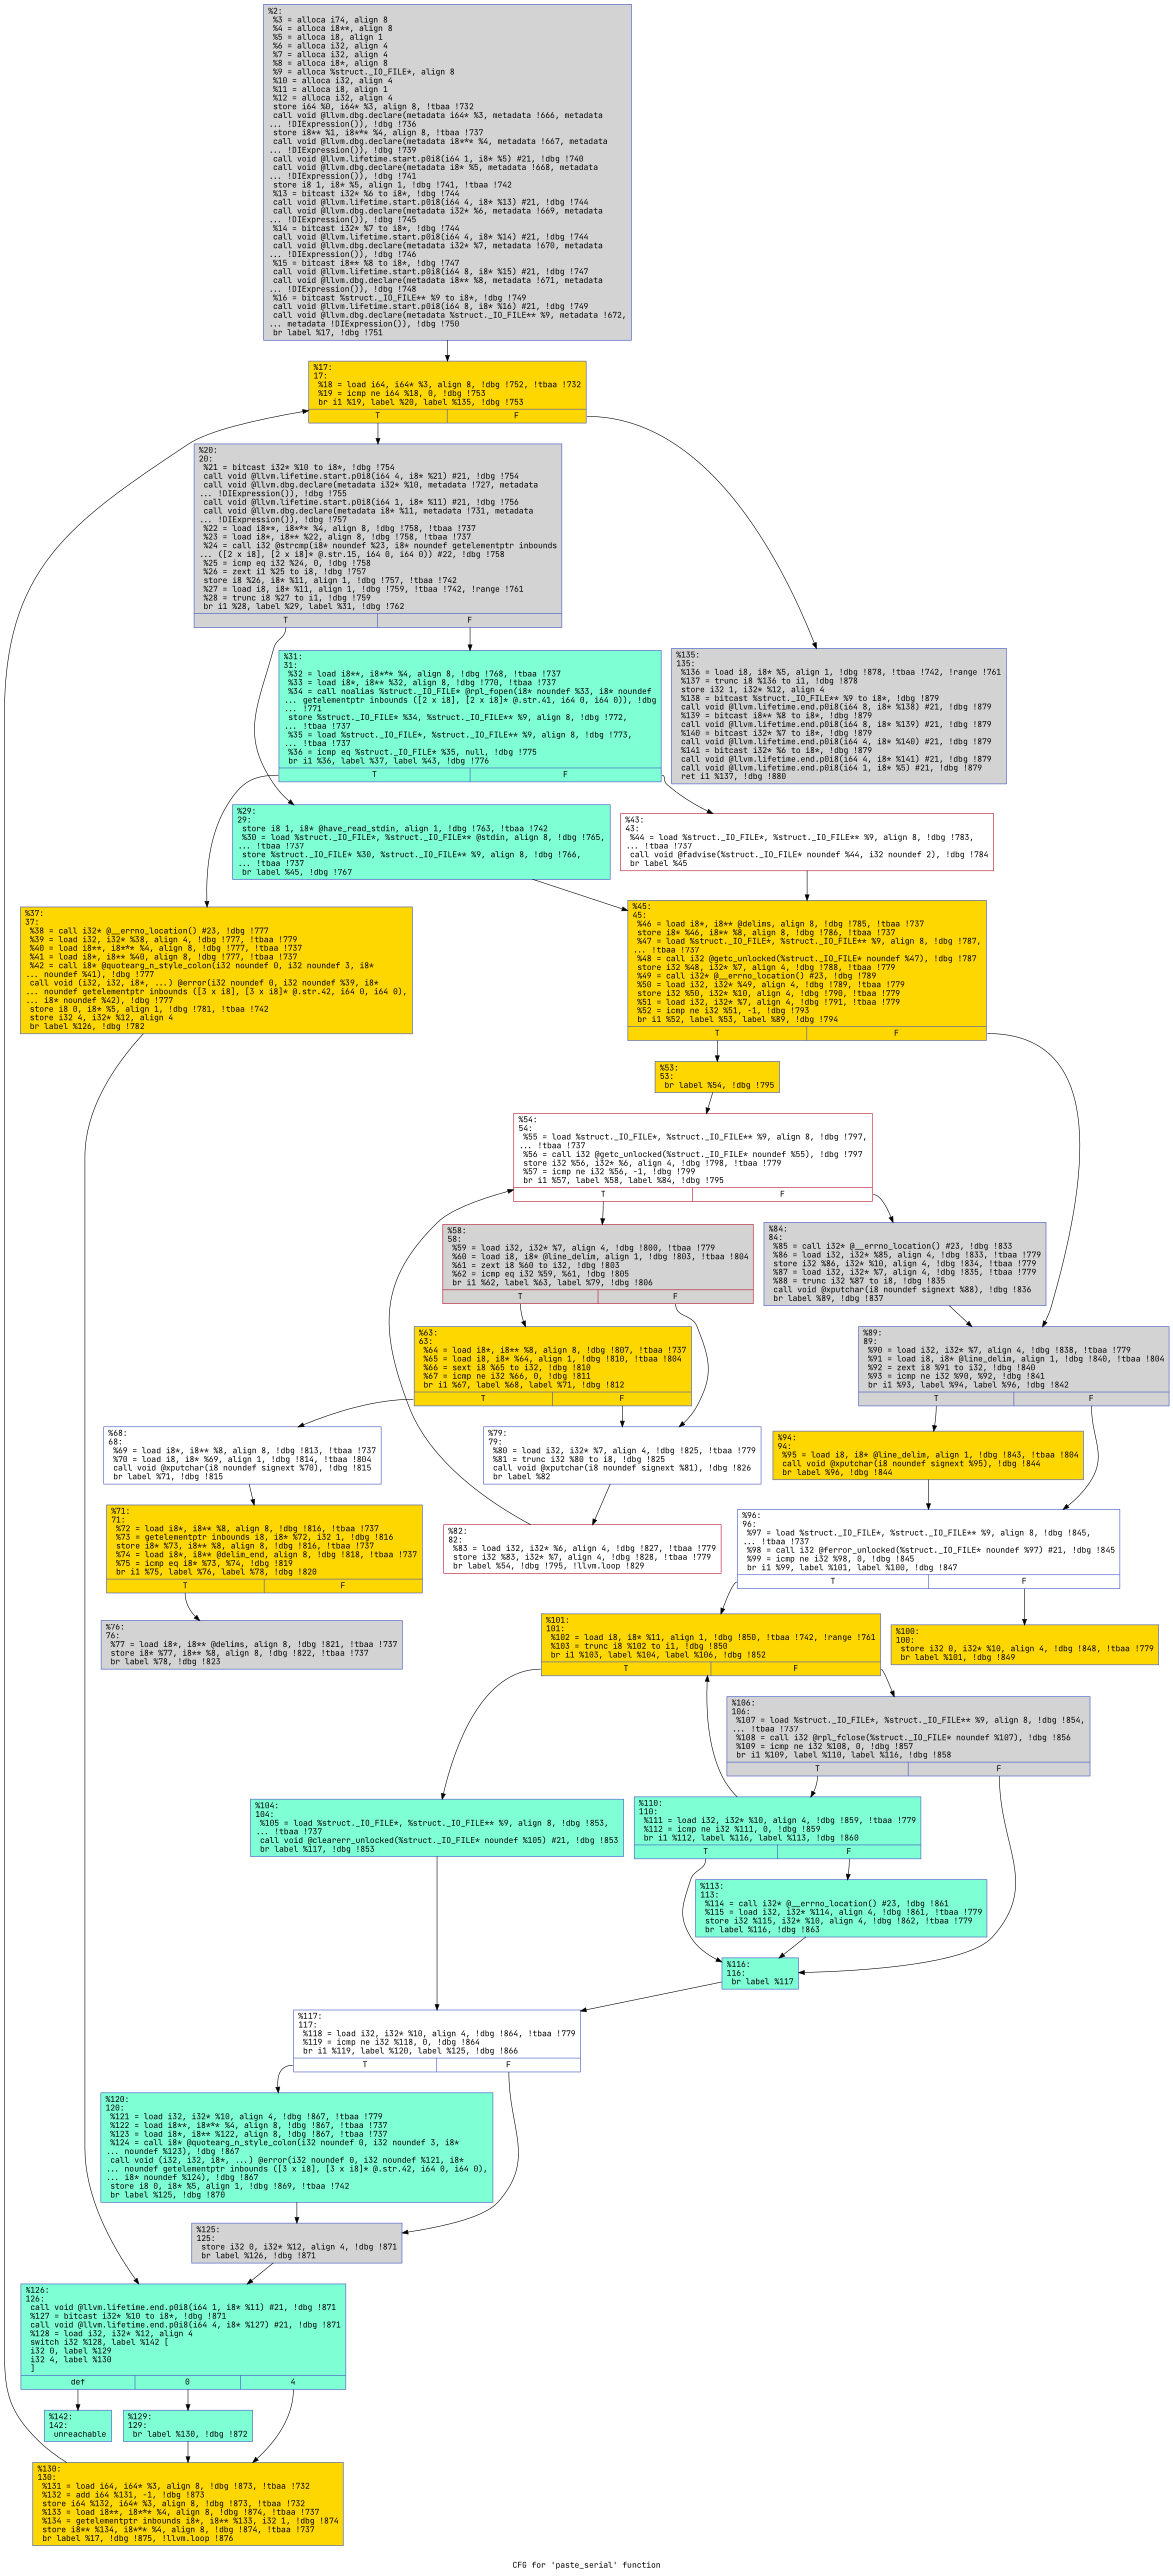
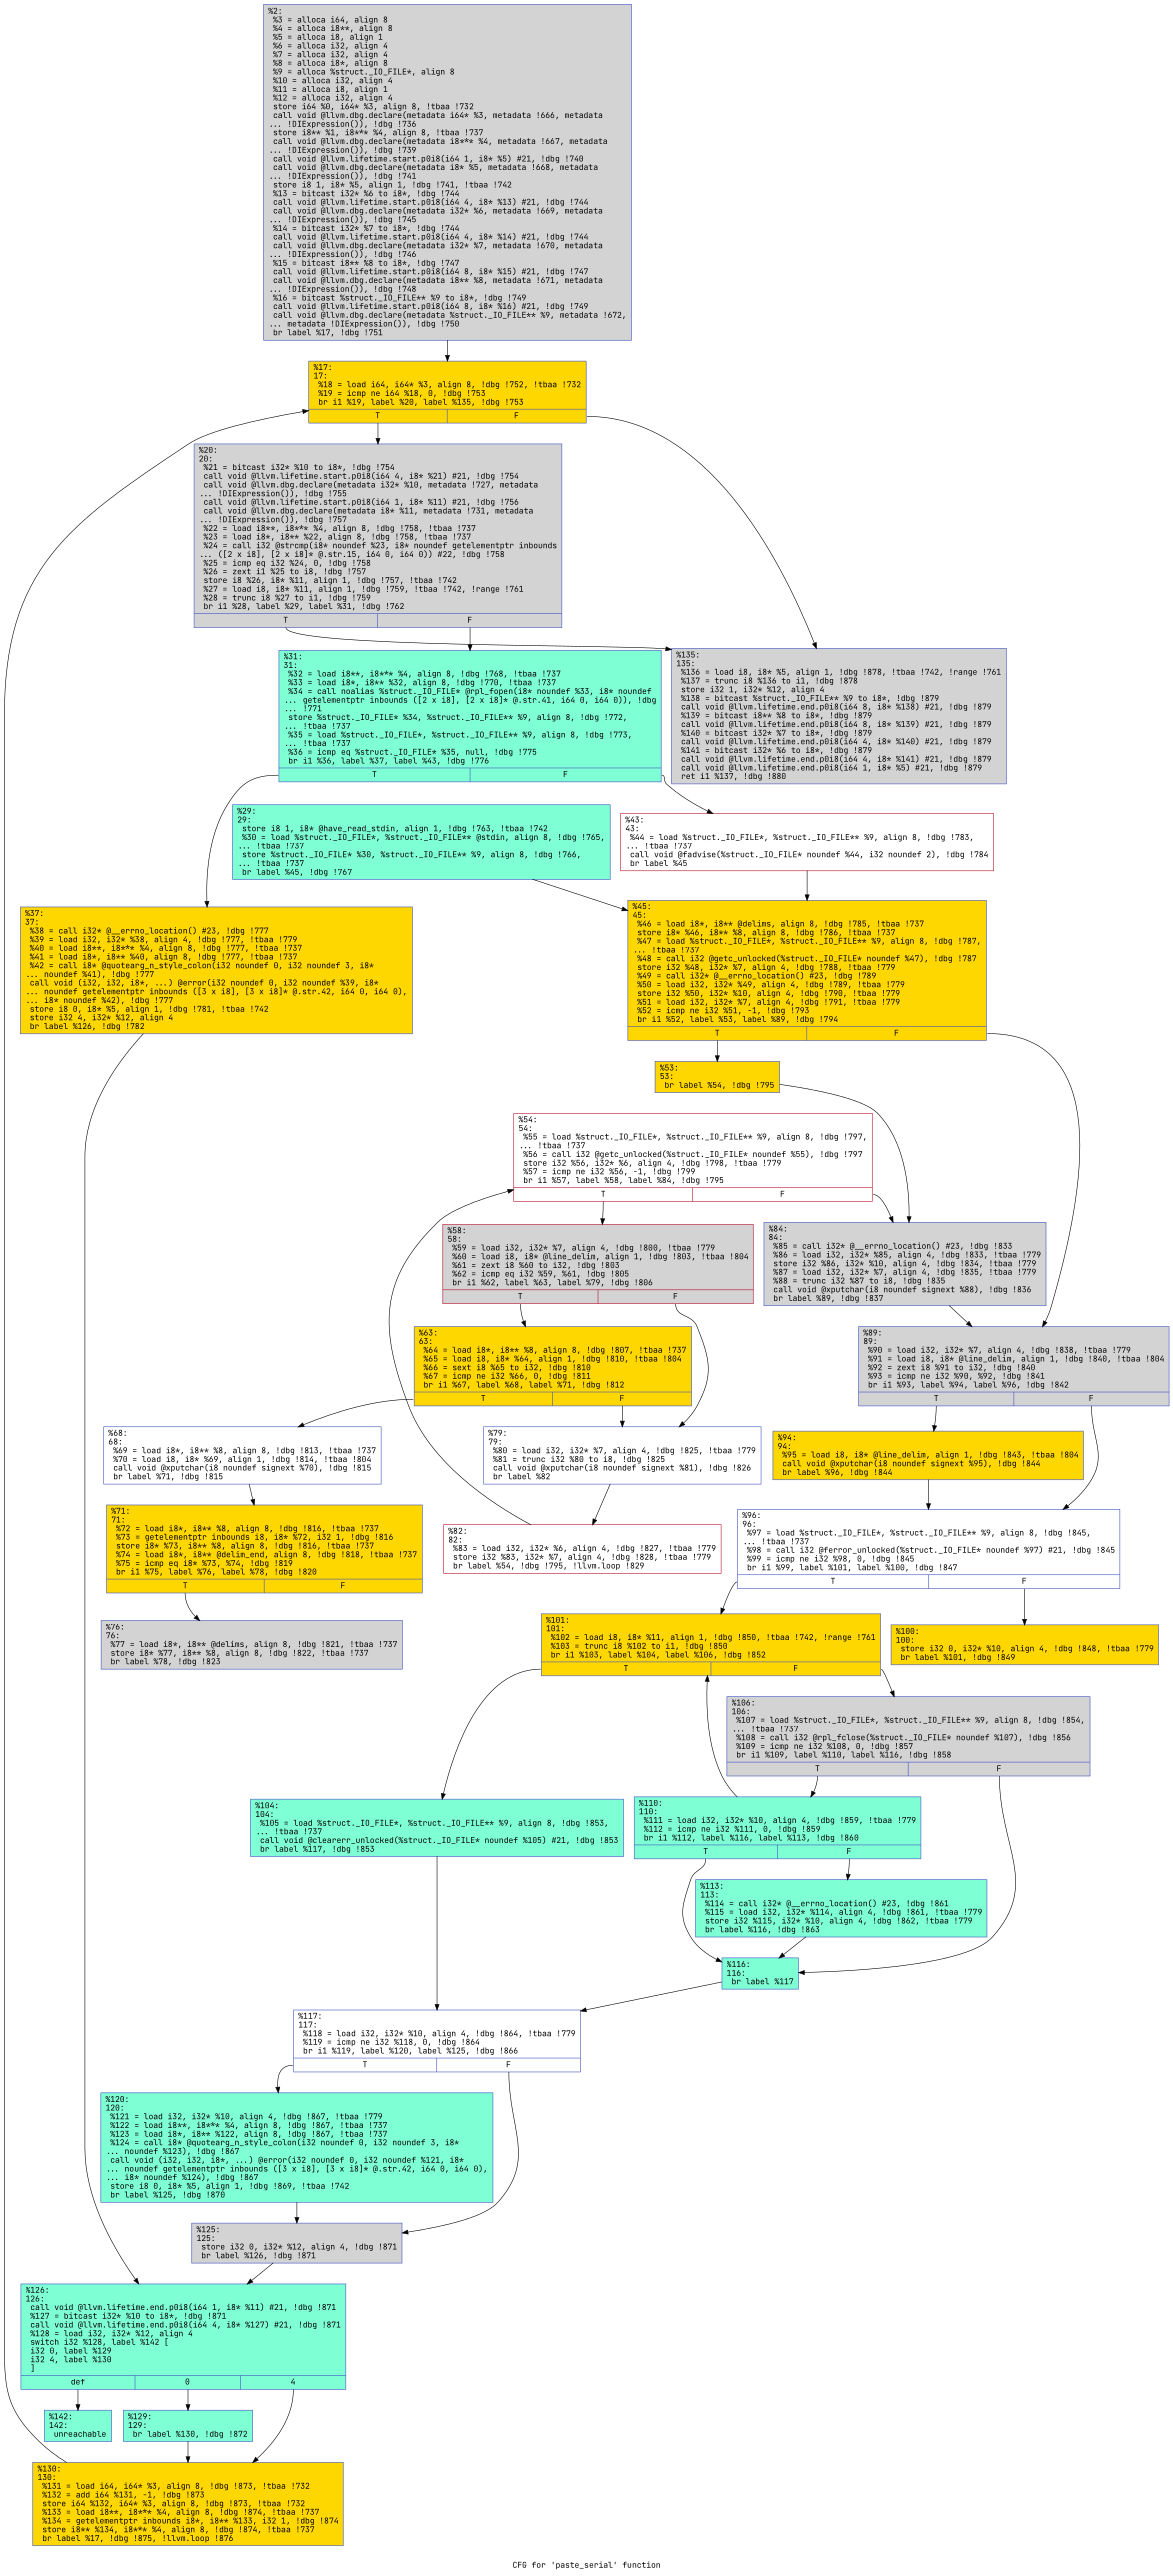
(328, 20) -> (328, 20)
(256, 716) -> (475, 644)
(710, 1100) -> (880, 1116)
